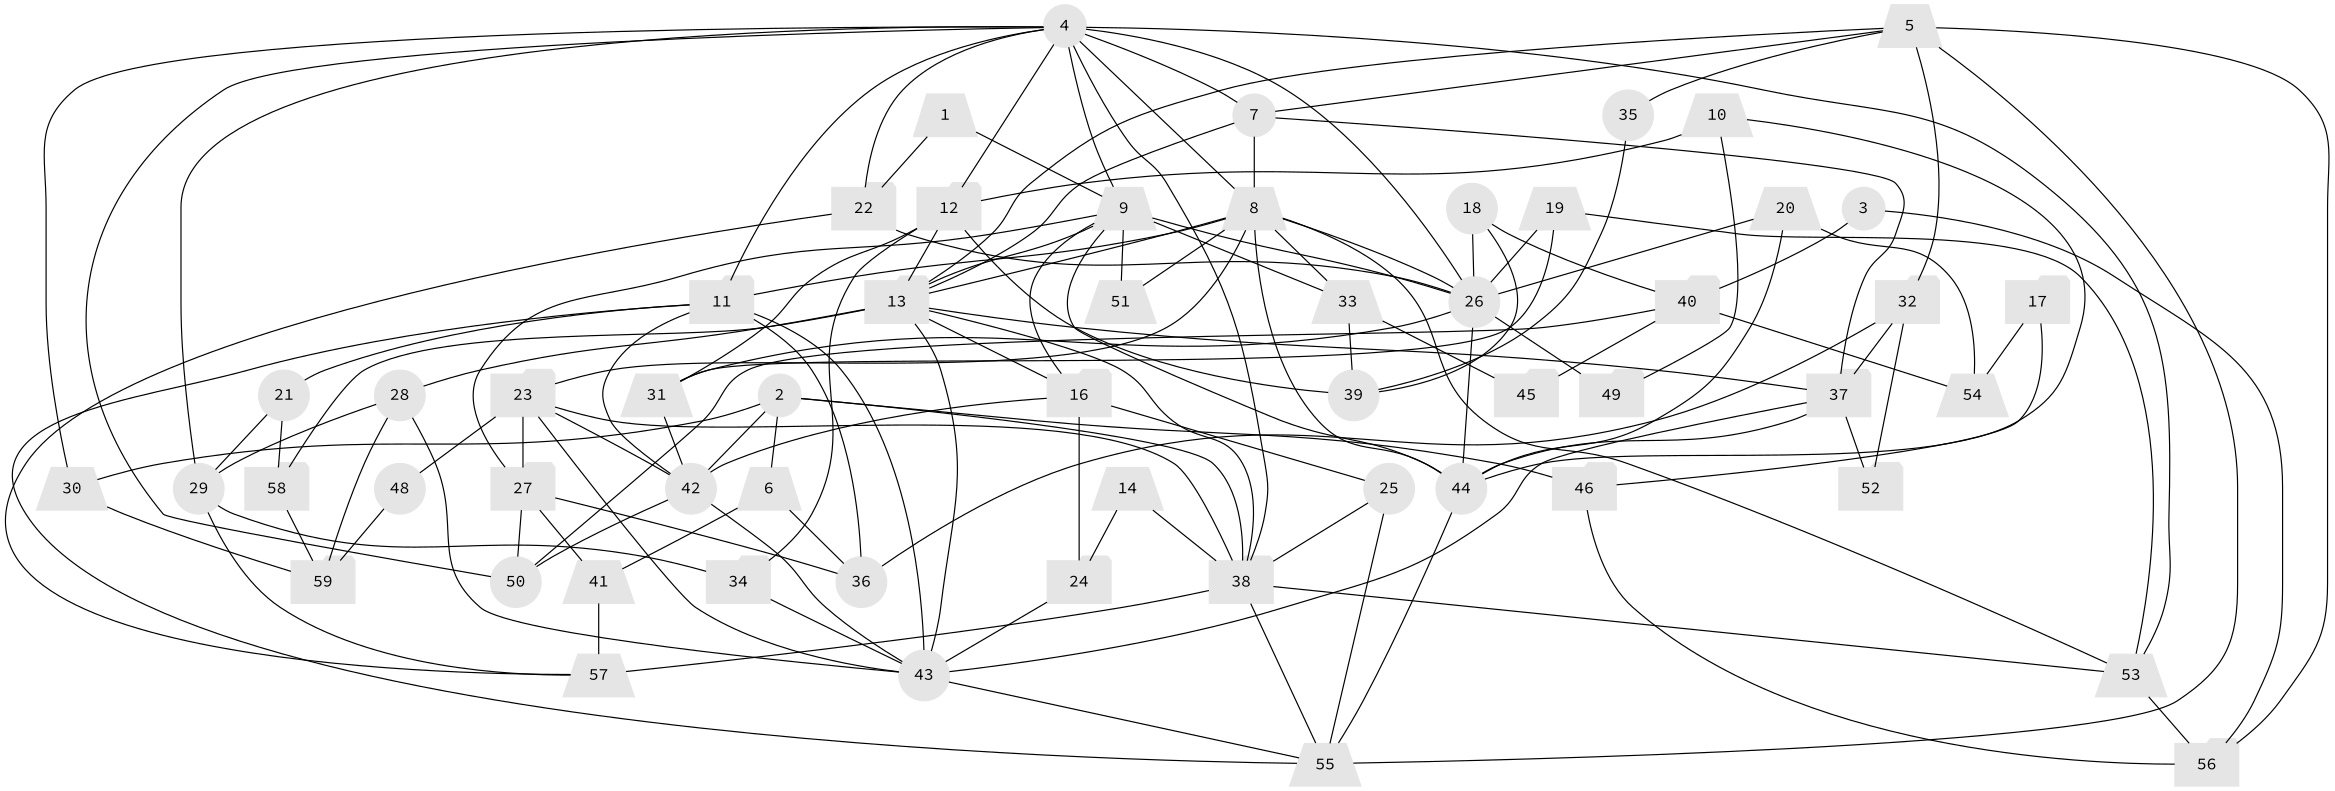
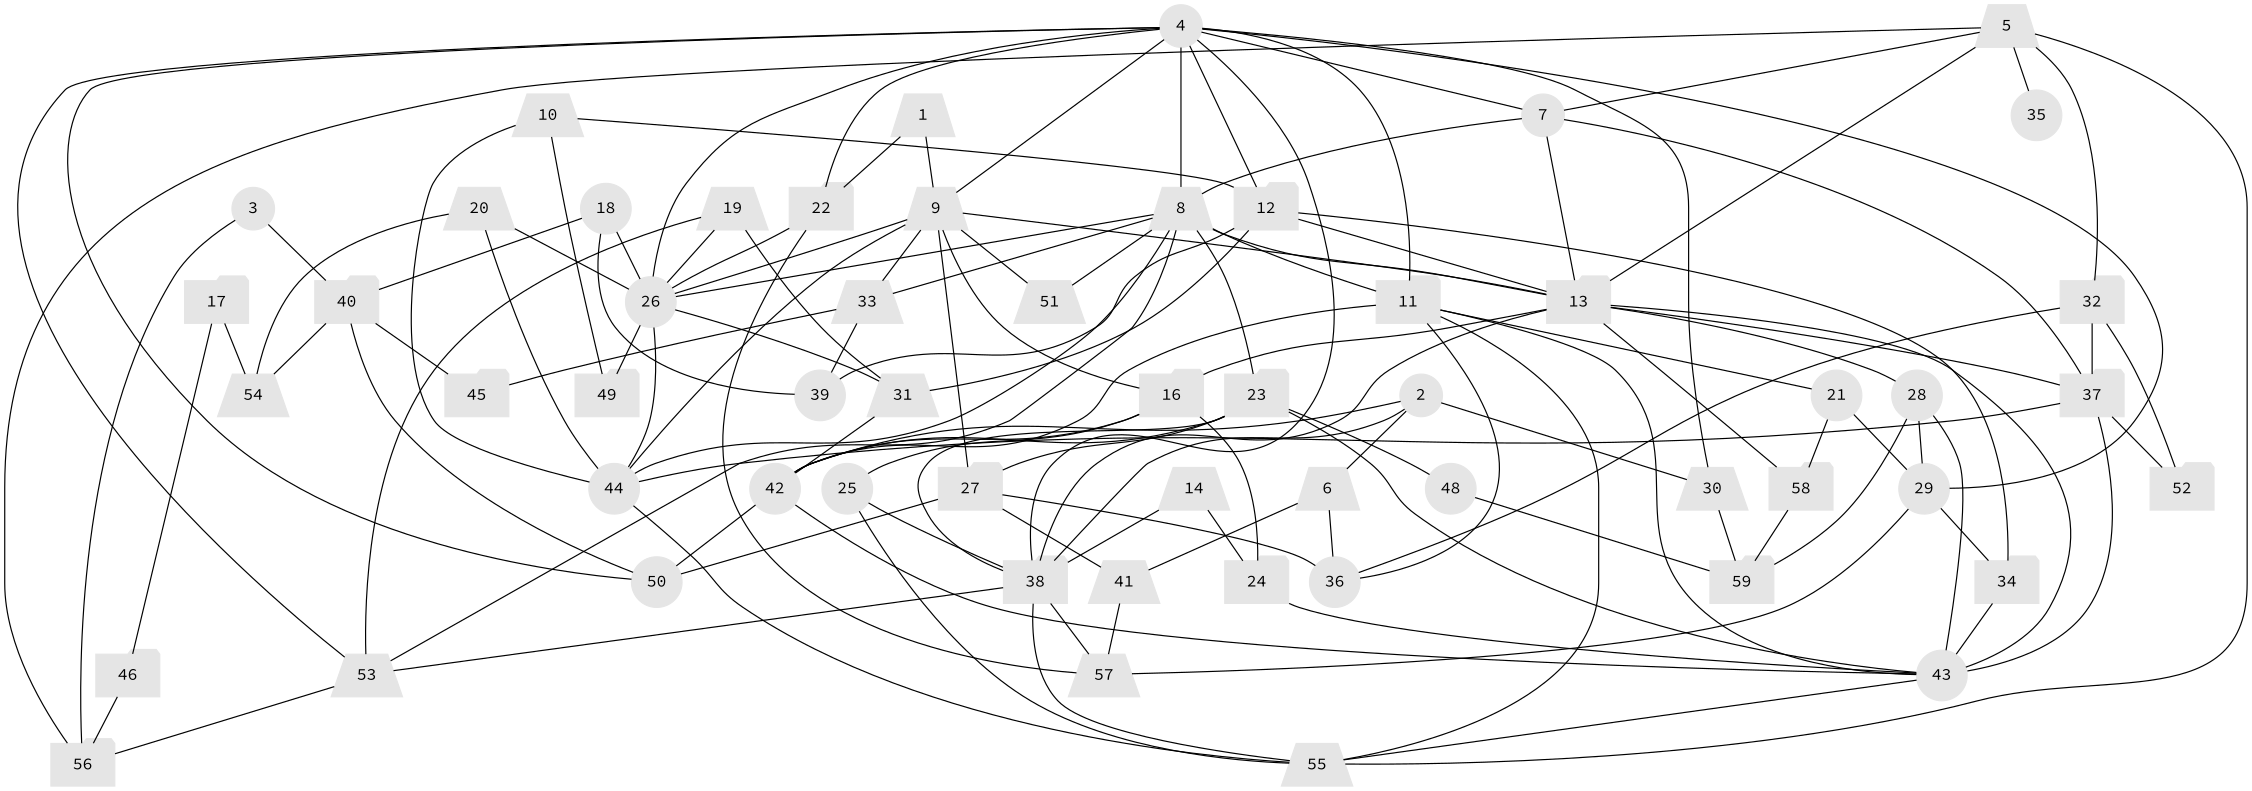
(1550, 312) -> none
(1159, 430) -> none
